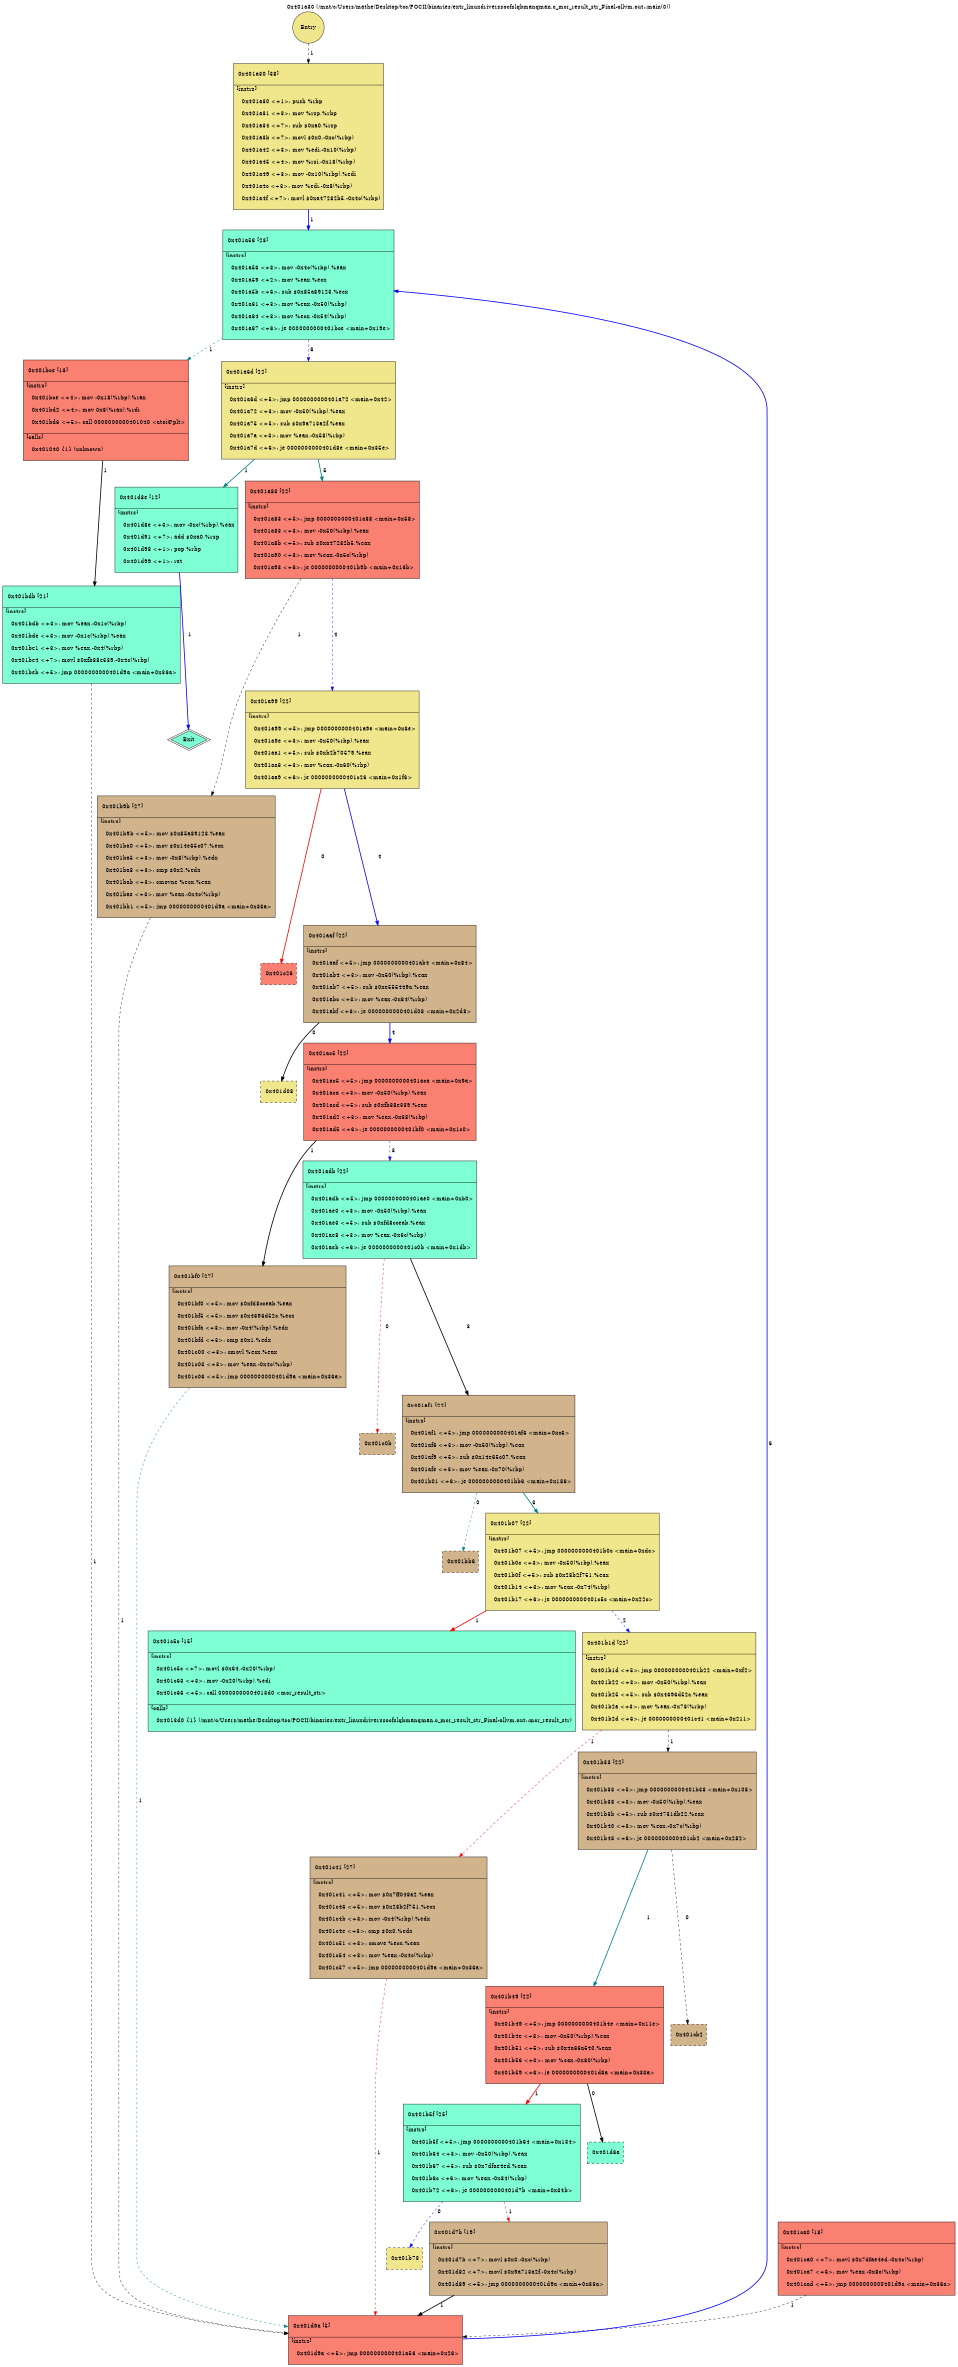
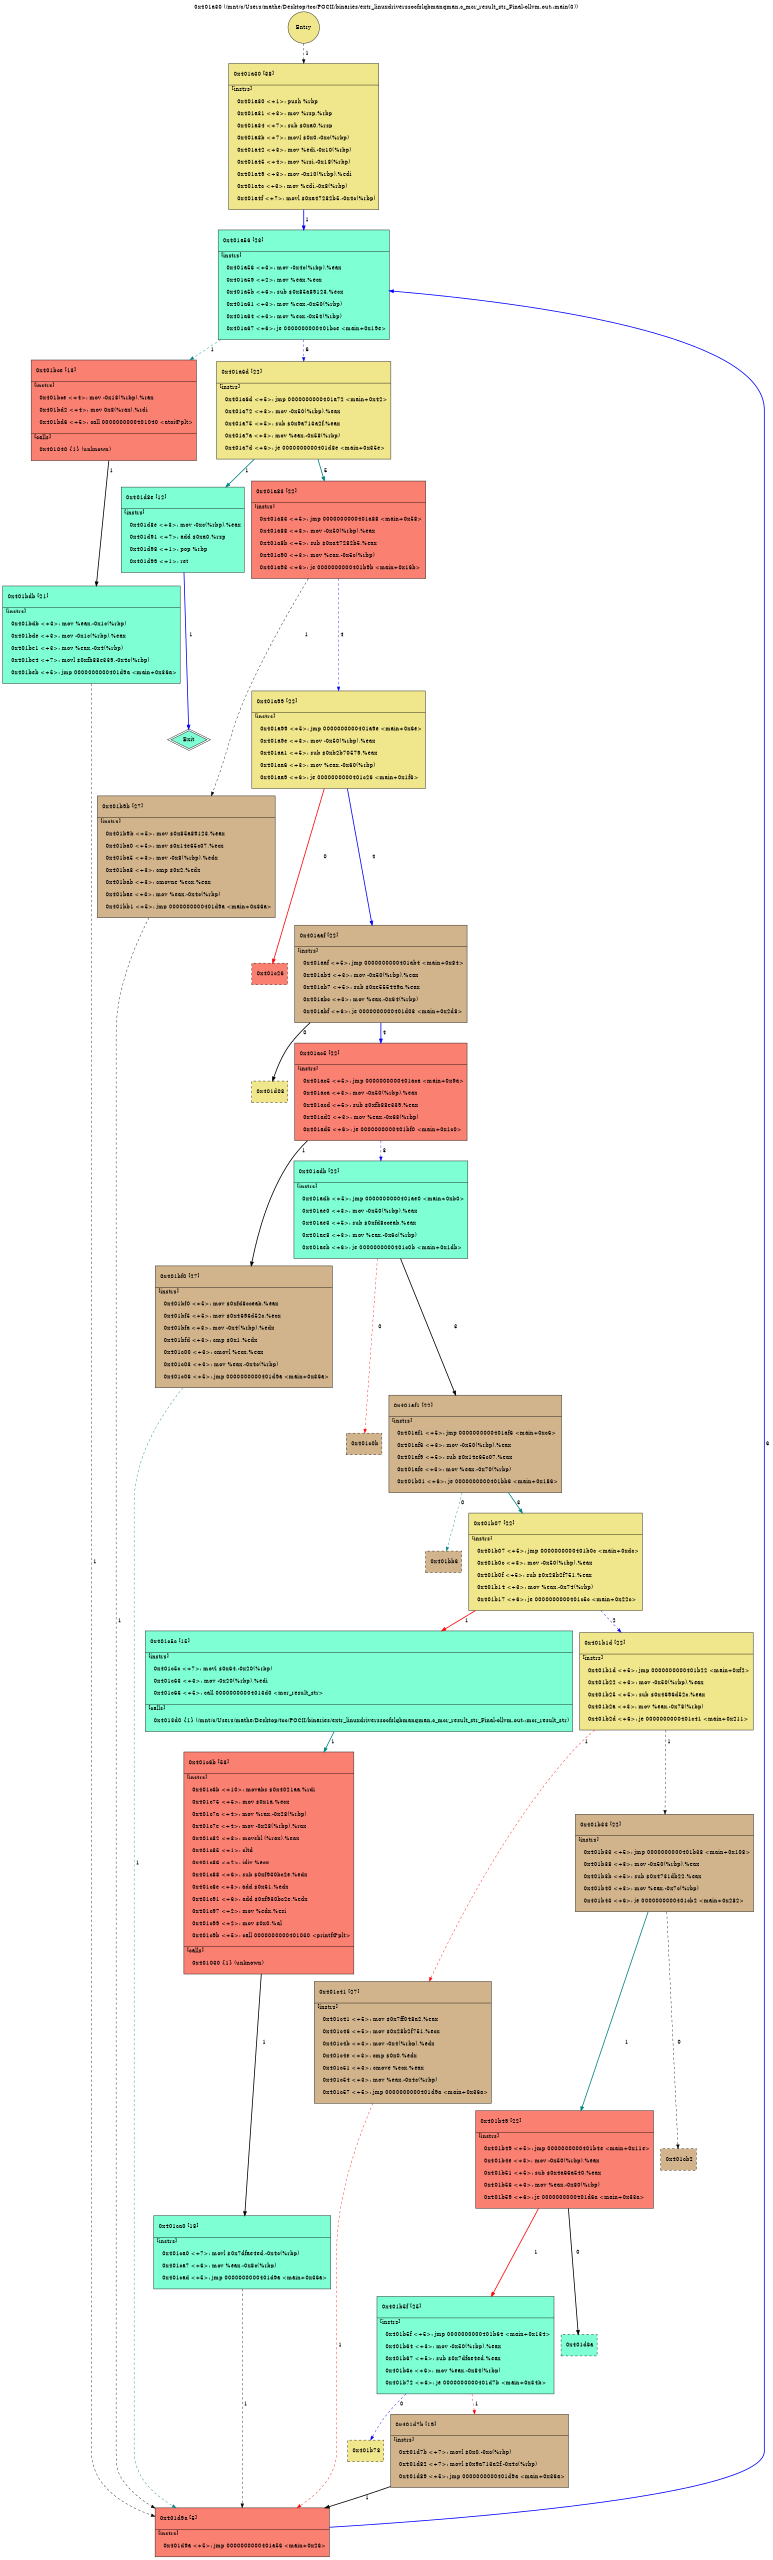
none -> (269, 1863)
(867, 2259) -> (242, 2252)
